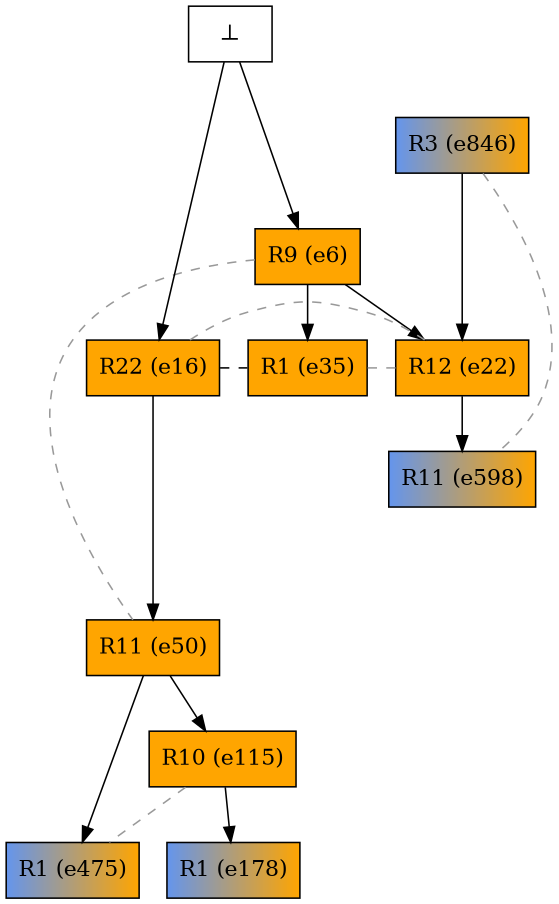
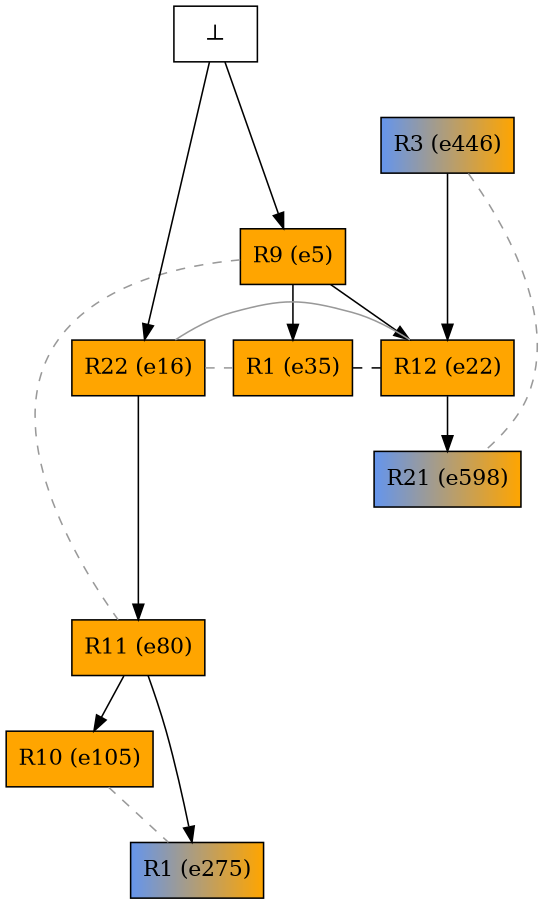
(462, 145) -> (448, 145)
(308, 257) -> (293, 257)
(295, 302) -> (280, 302)
(234, 368) -> (219, 368)
(381, 368) -> (367, 368)
(462, 479) -> (448, 479)
(153, 648) -> (138, 648)
(223, 759) -> (80, 759)
(73, 870) -> (197, 870)
(233, 870) -> none
